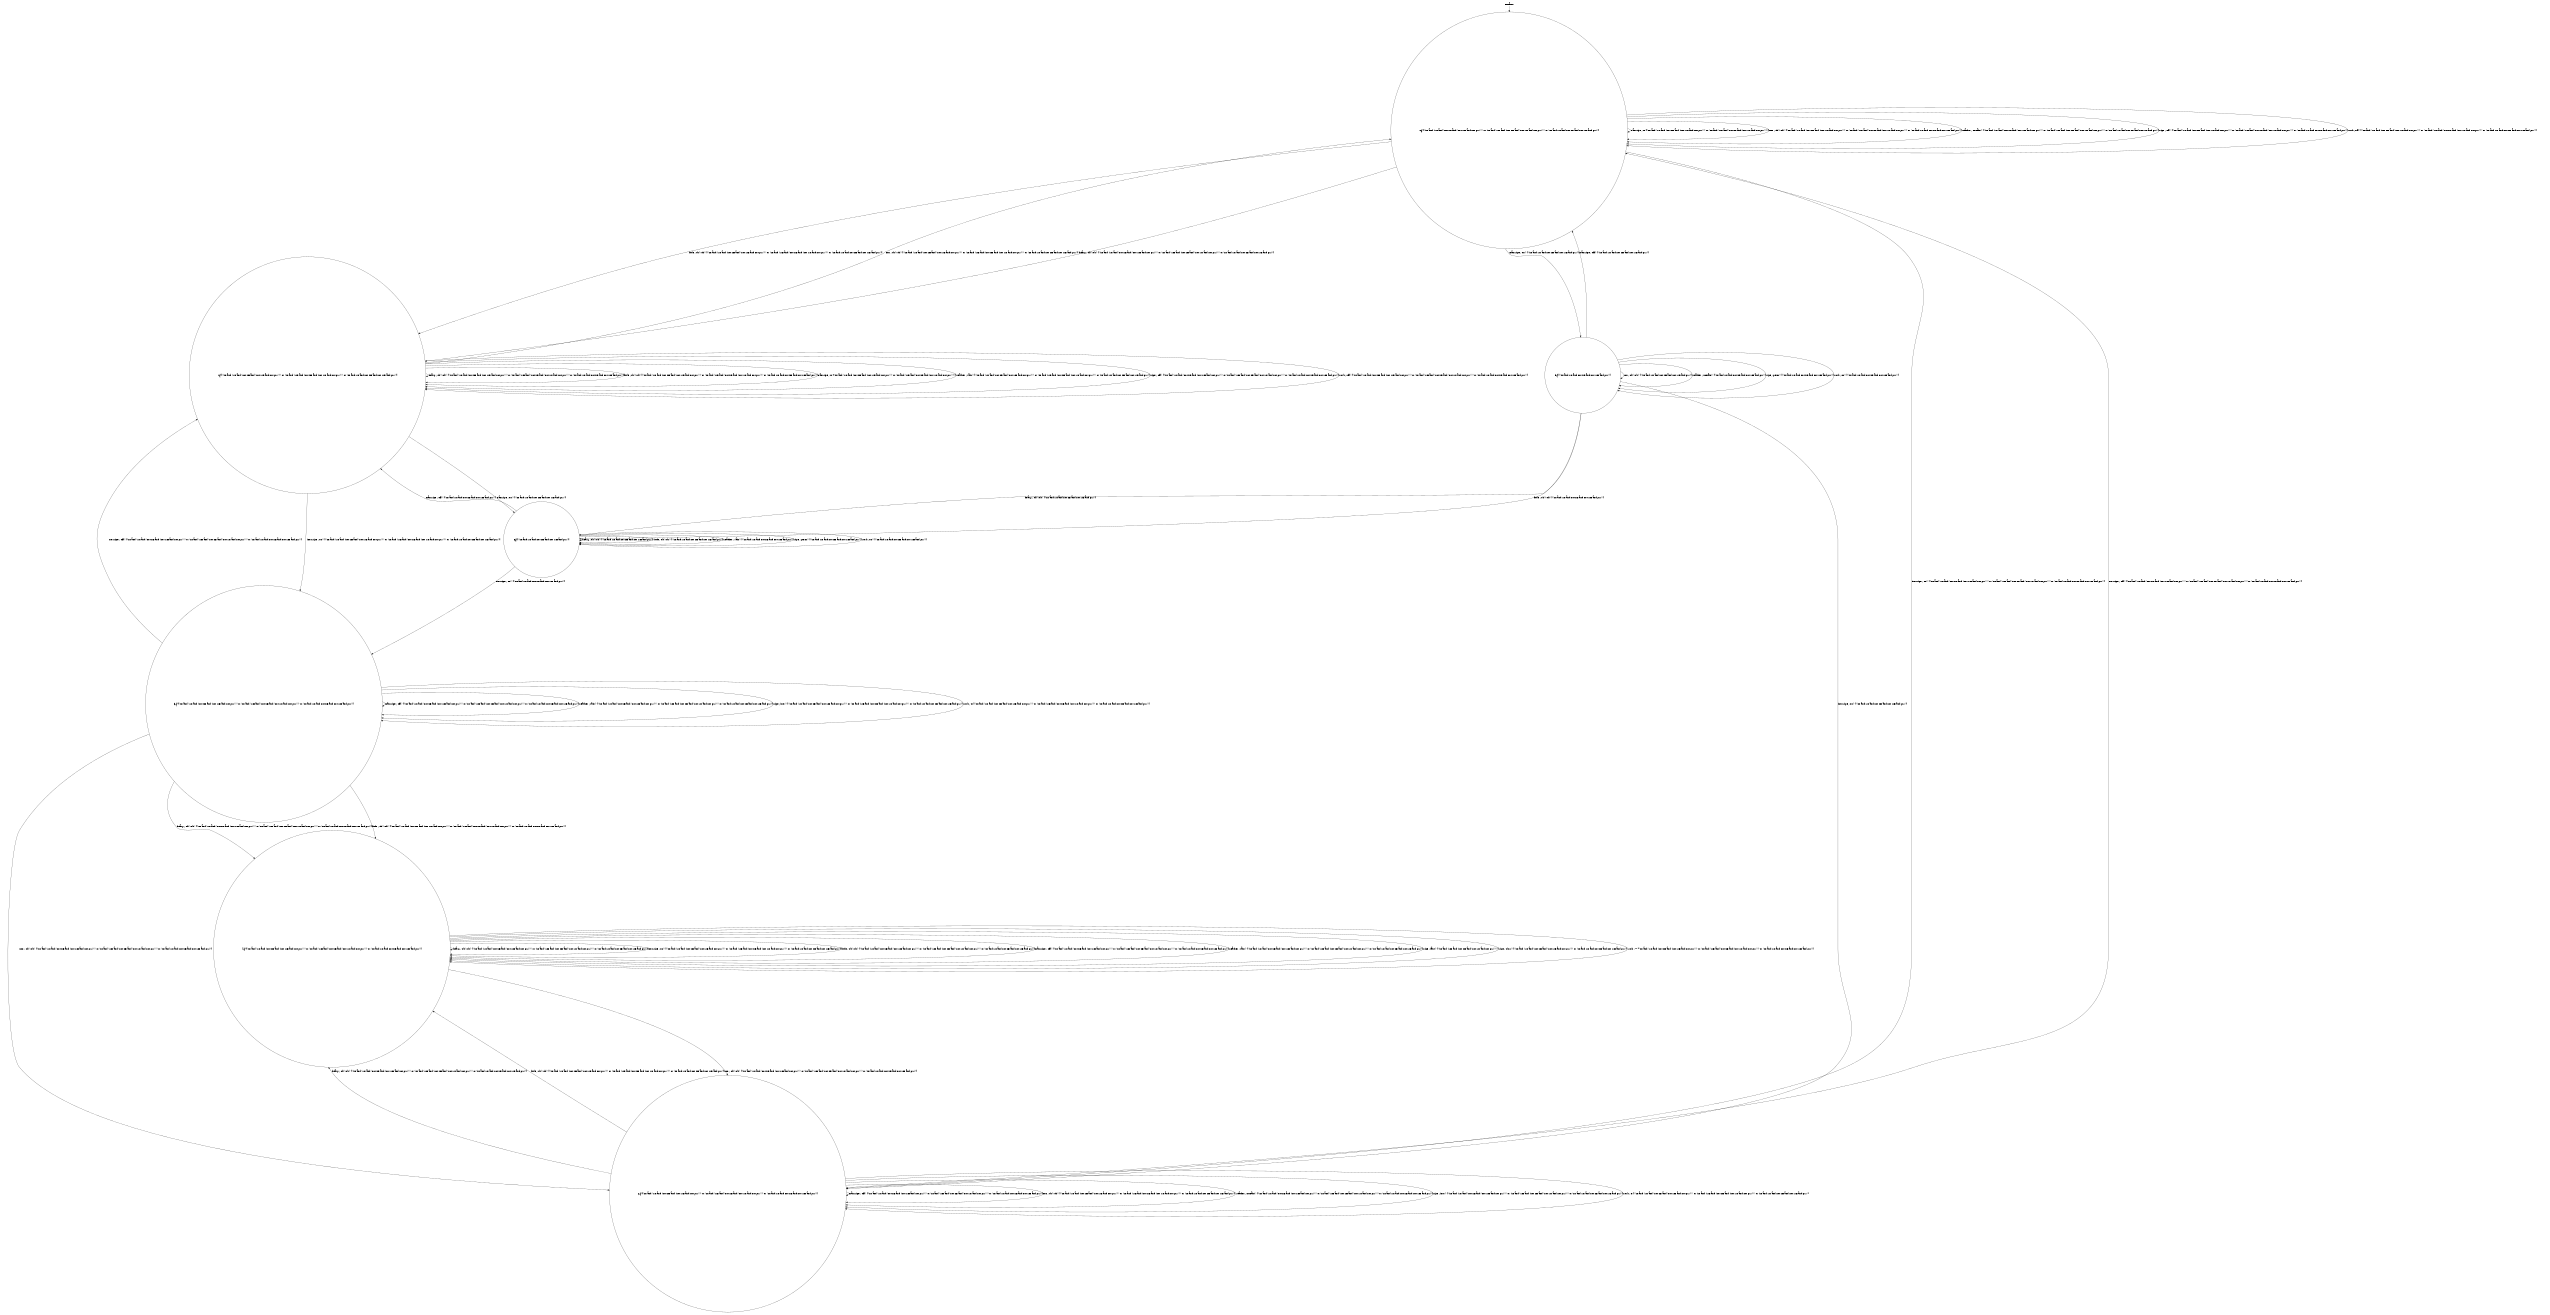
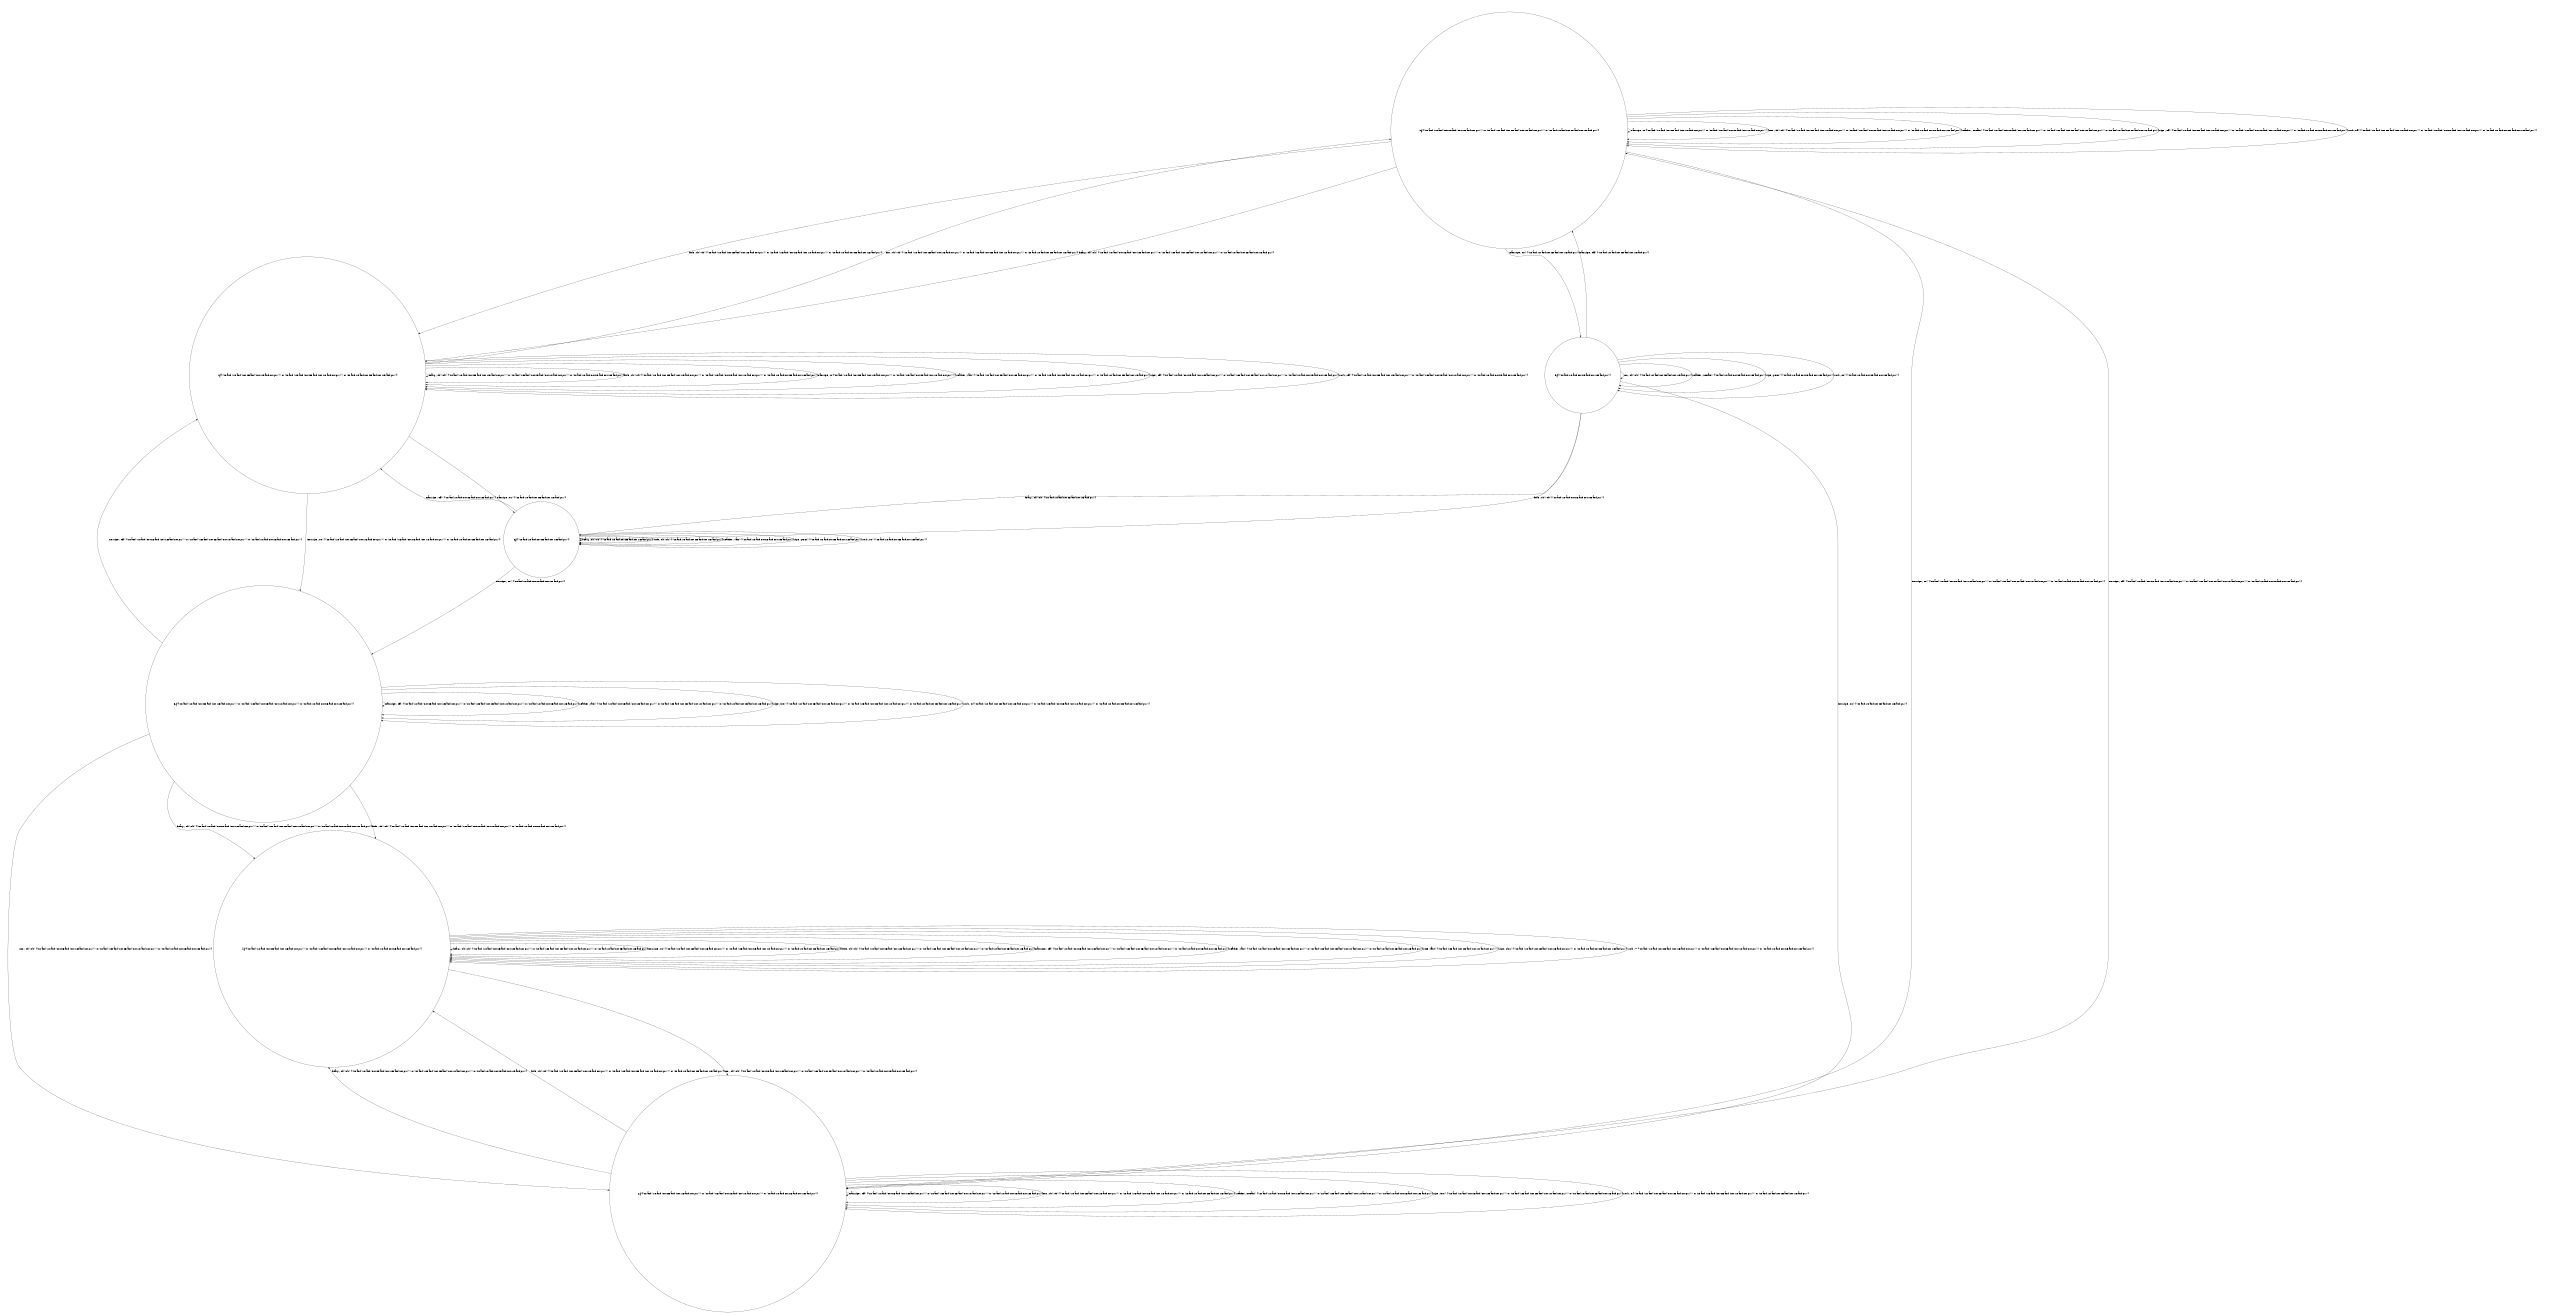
(1509, 4) -> none
